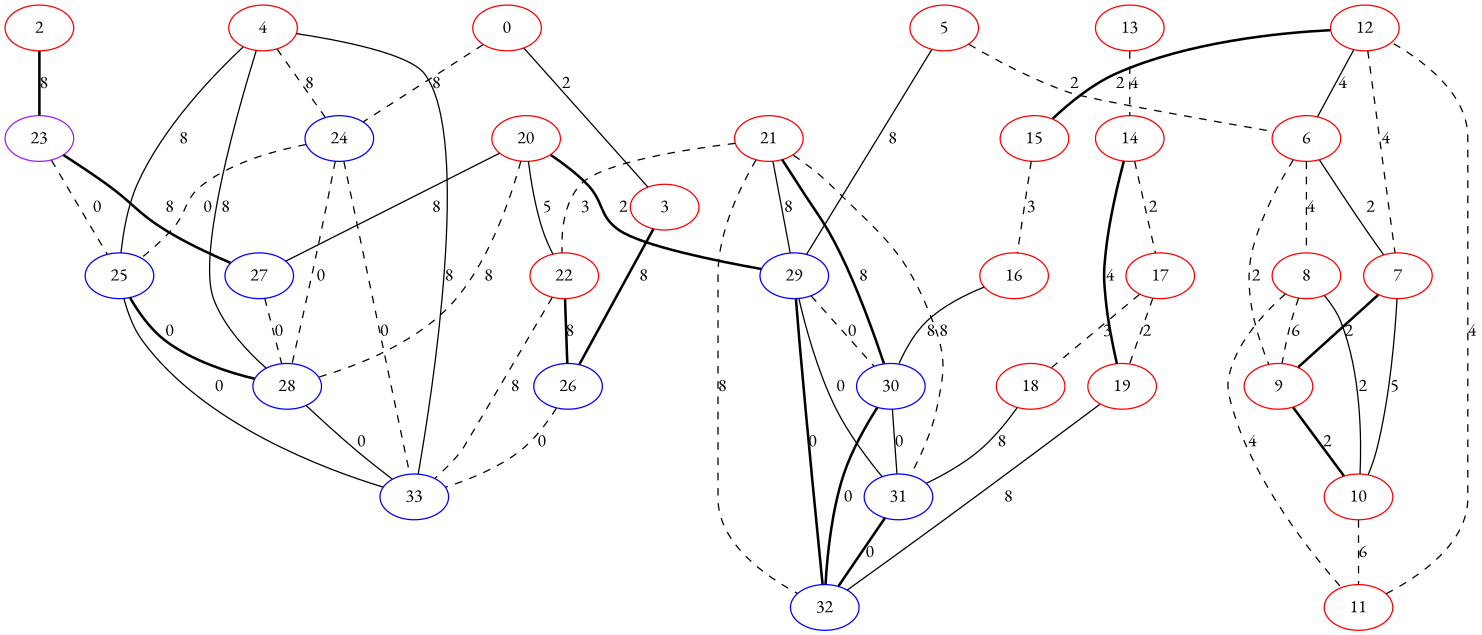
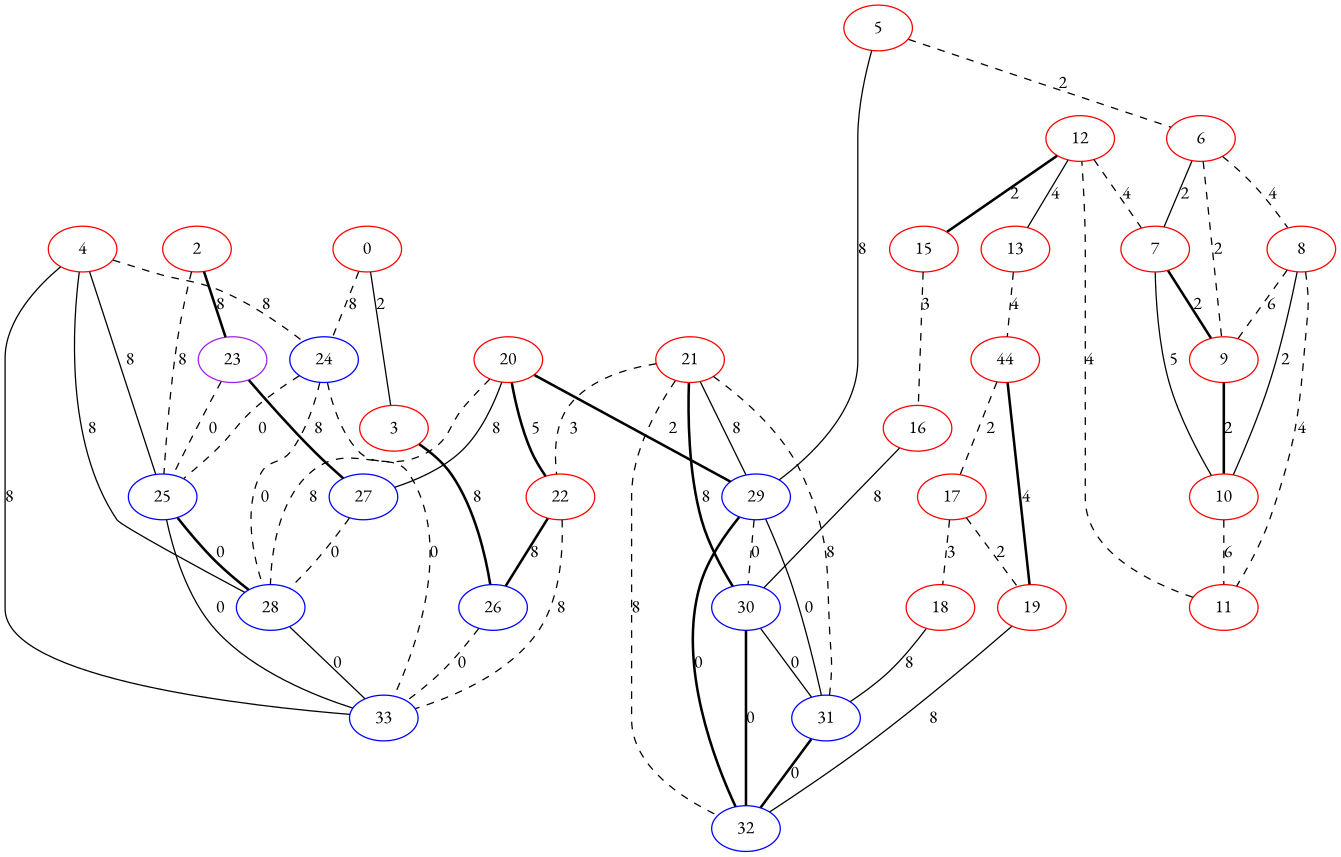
(1336, 83) -> (1048, 194)
(1130, 139) -> (1005, 360)
(537, 209) -> (524, 431)
none -> (173, 372)
